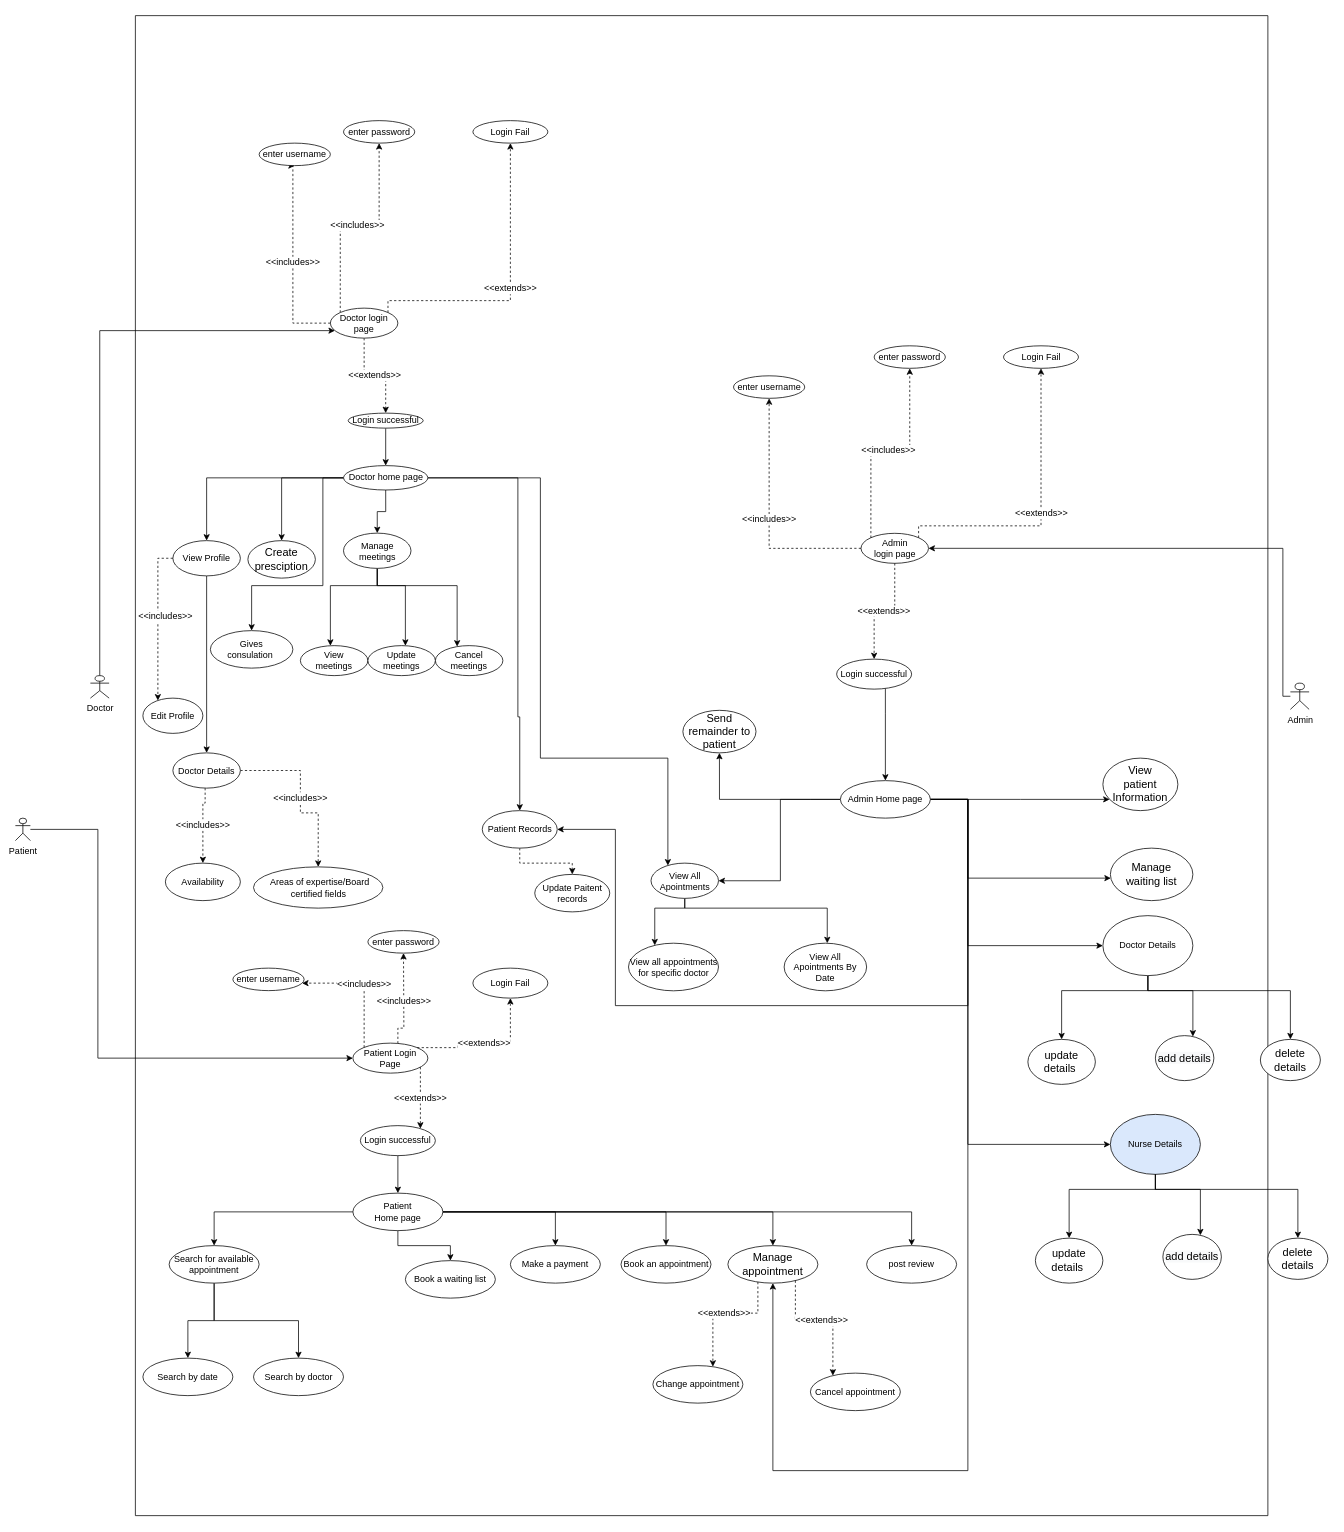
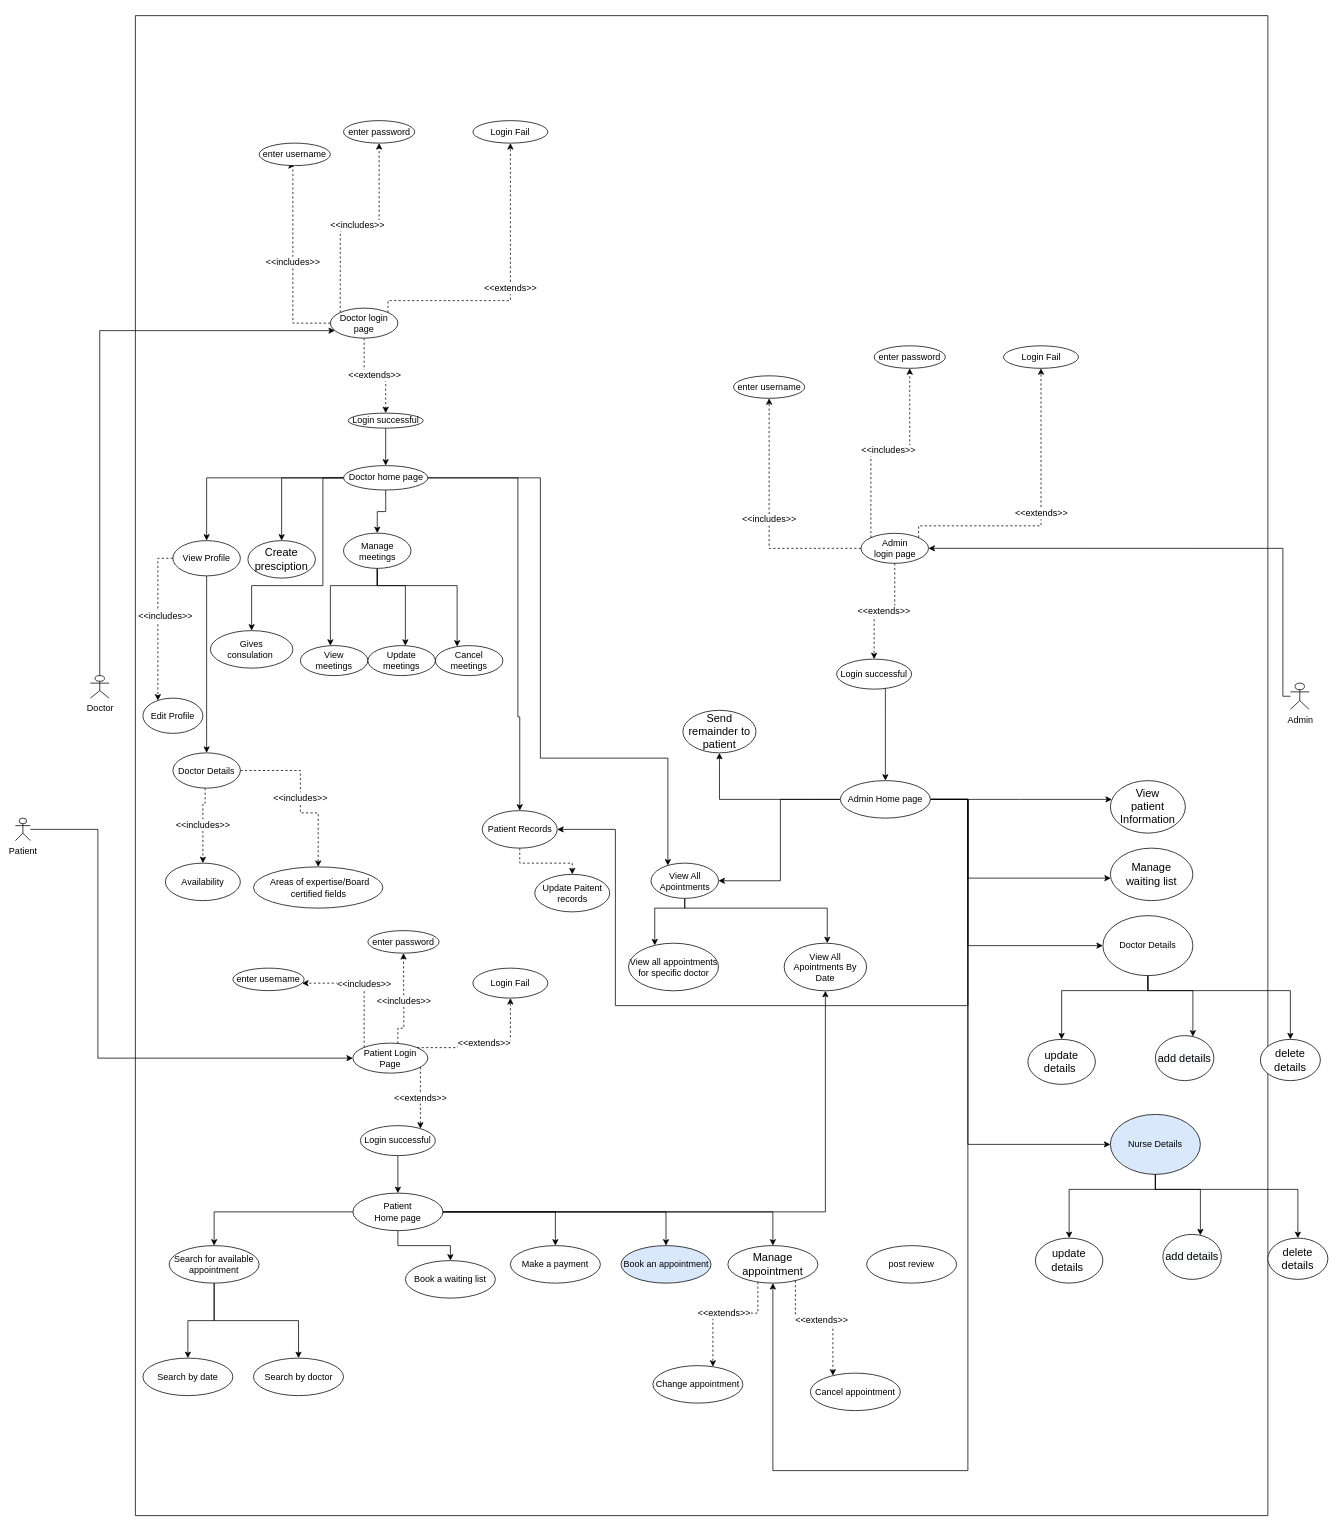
(1140, 784) -> (1148, 807)
(912, 1224) -> (825, 1104)
(666, 1264) -> (666, 1264)
